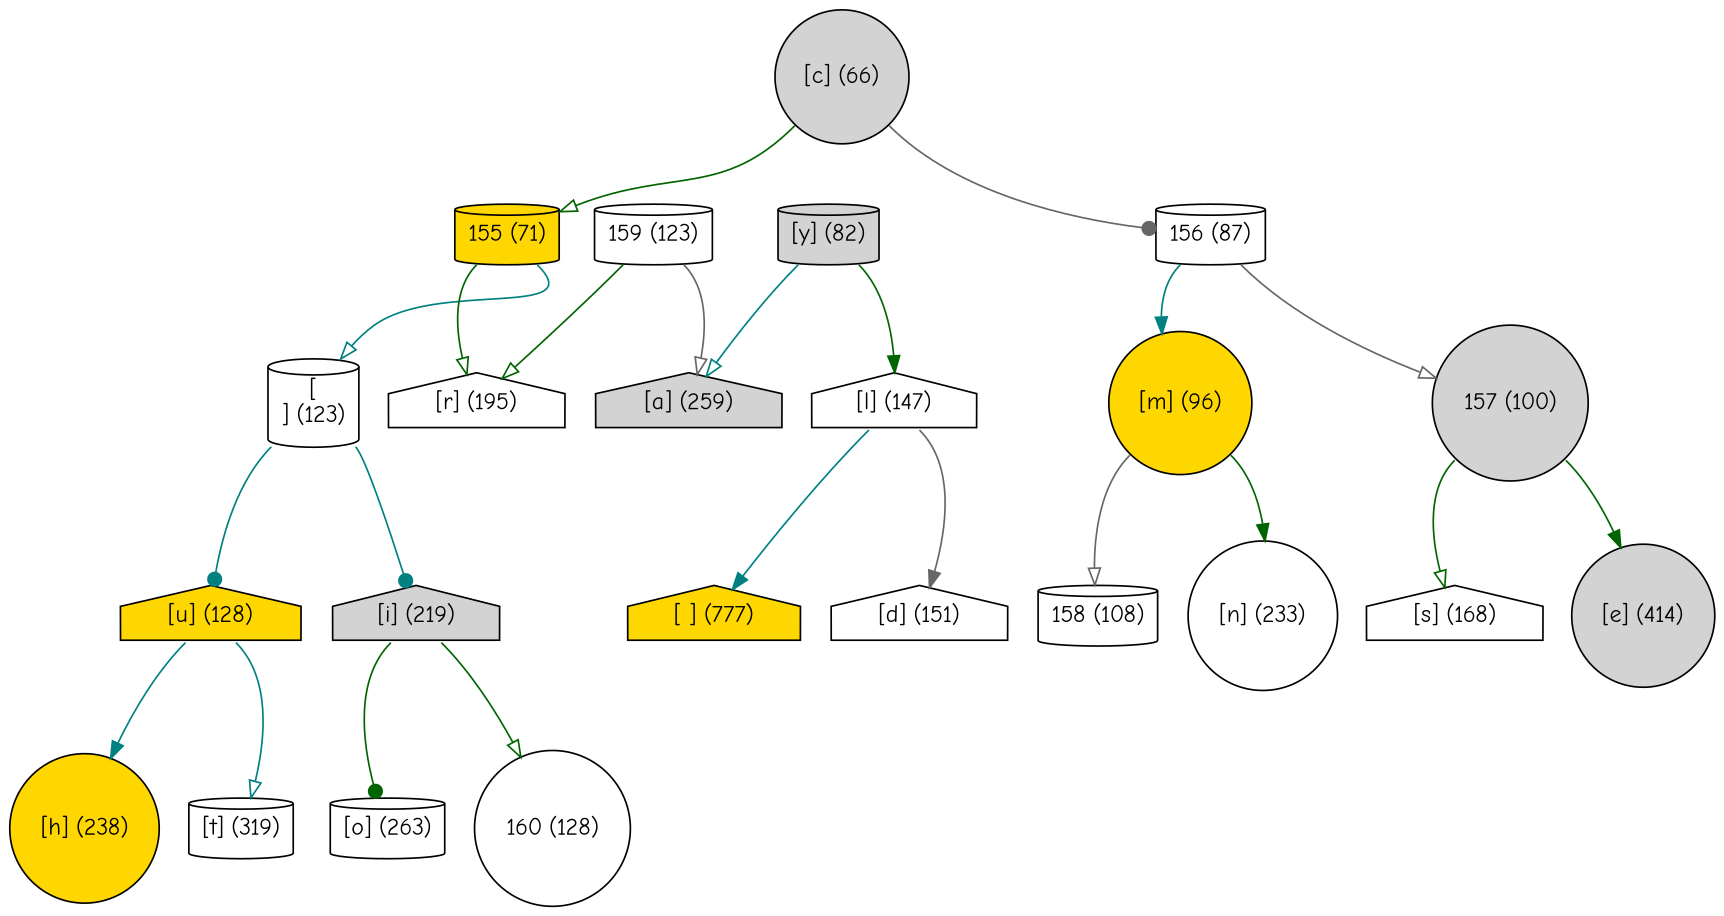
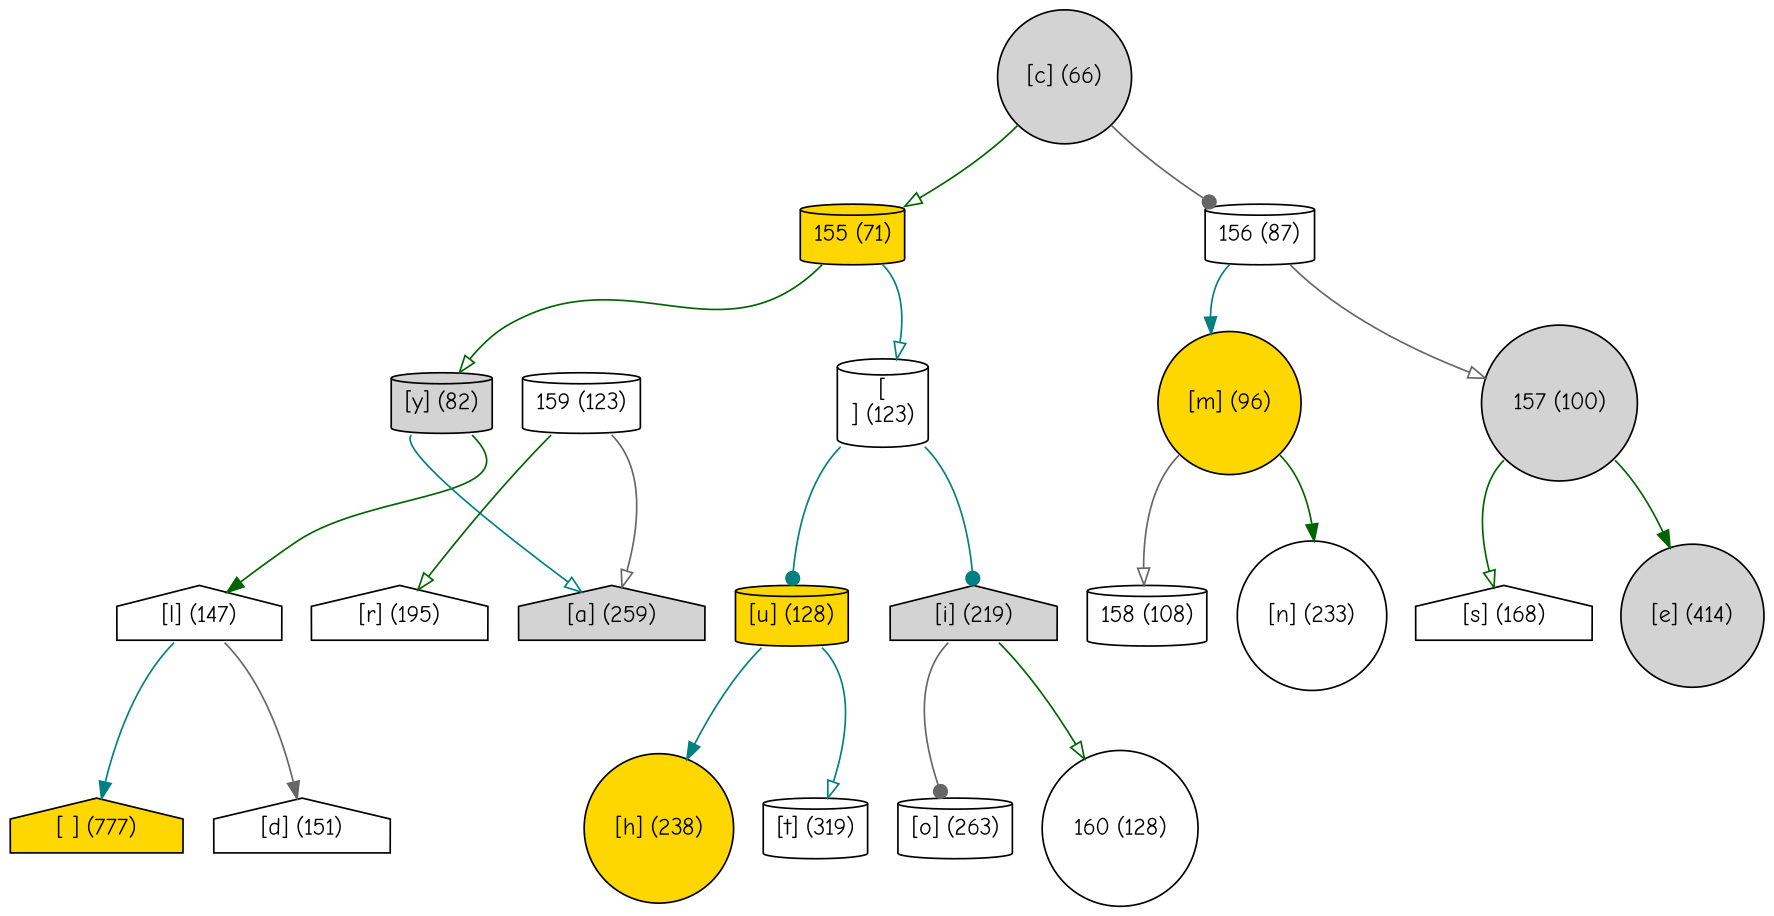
(458, 314) -> (643, 302)
(211, 616) -> (792, 616)
(365, 711) -> (924, 712)
